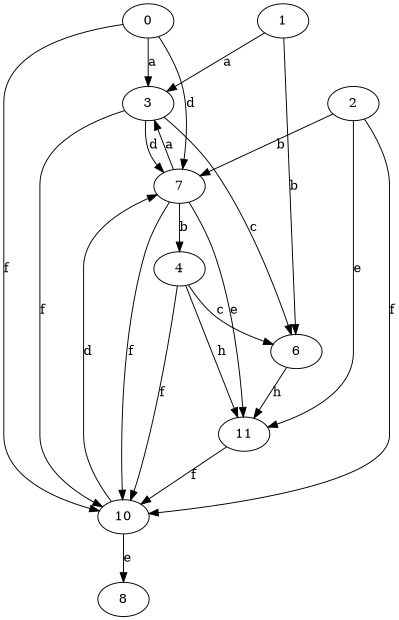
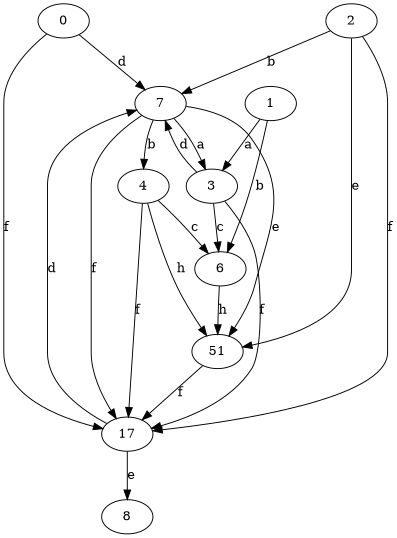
(148, 57) -> none
(244, 434) -> (218, 352)
(124, 517) -> (127, 434)
